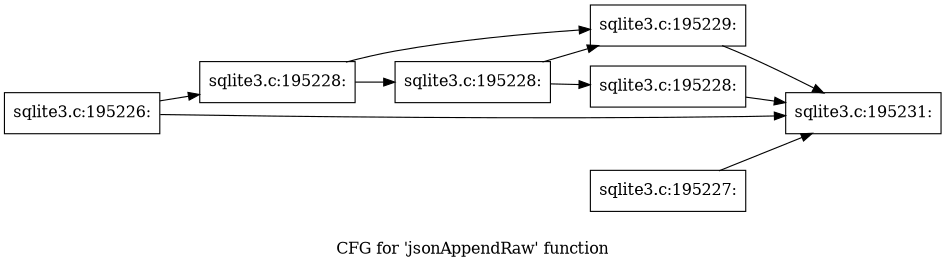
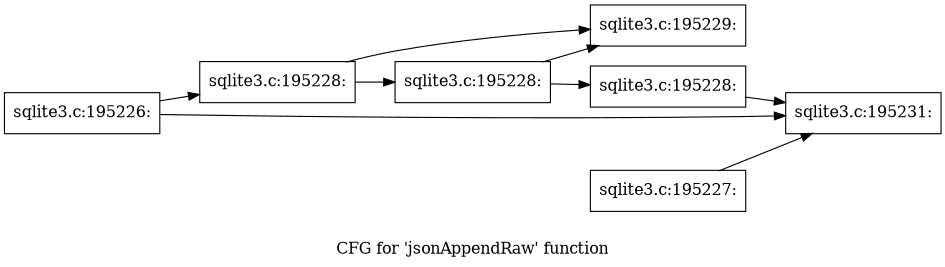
(768, 66) -> none
